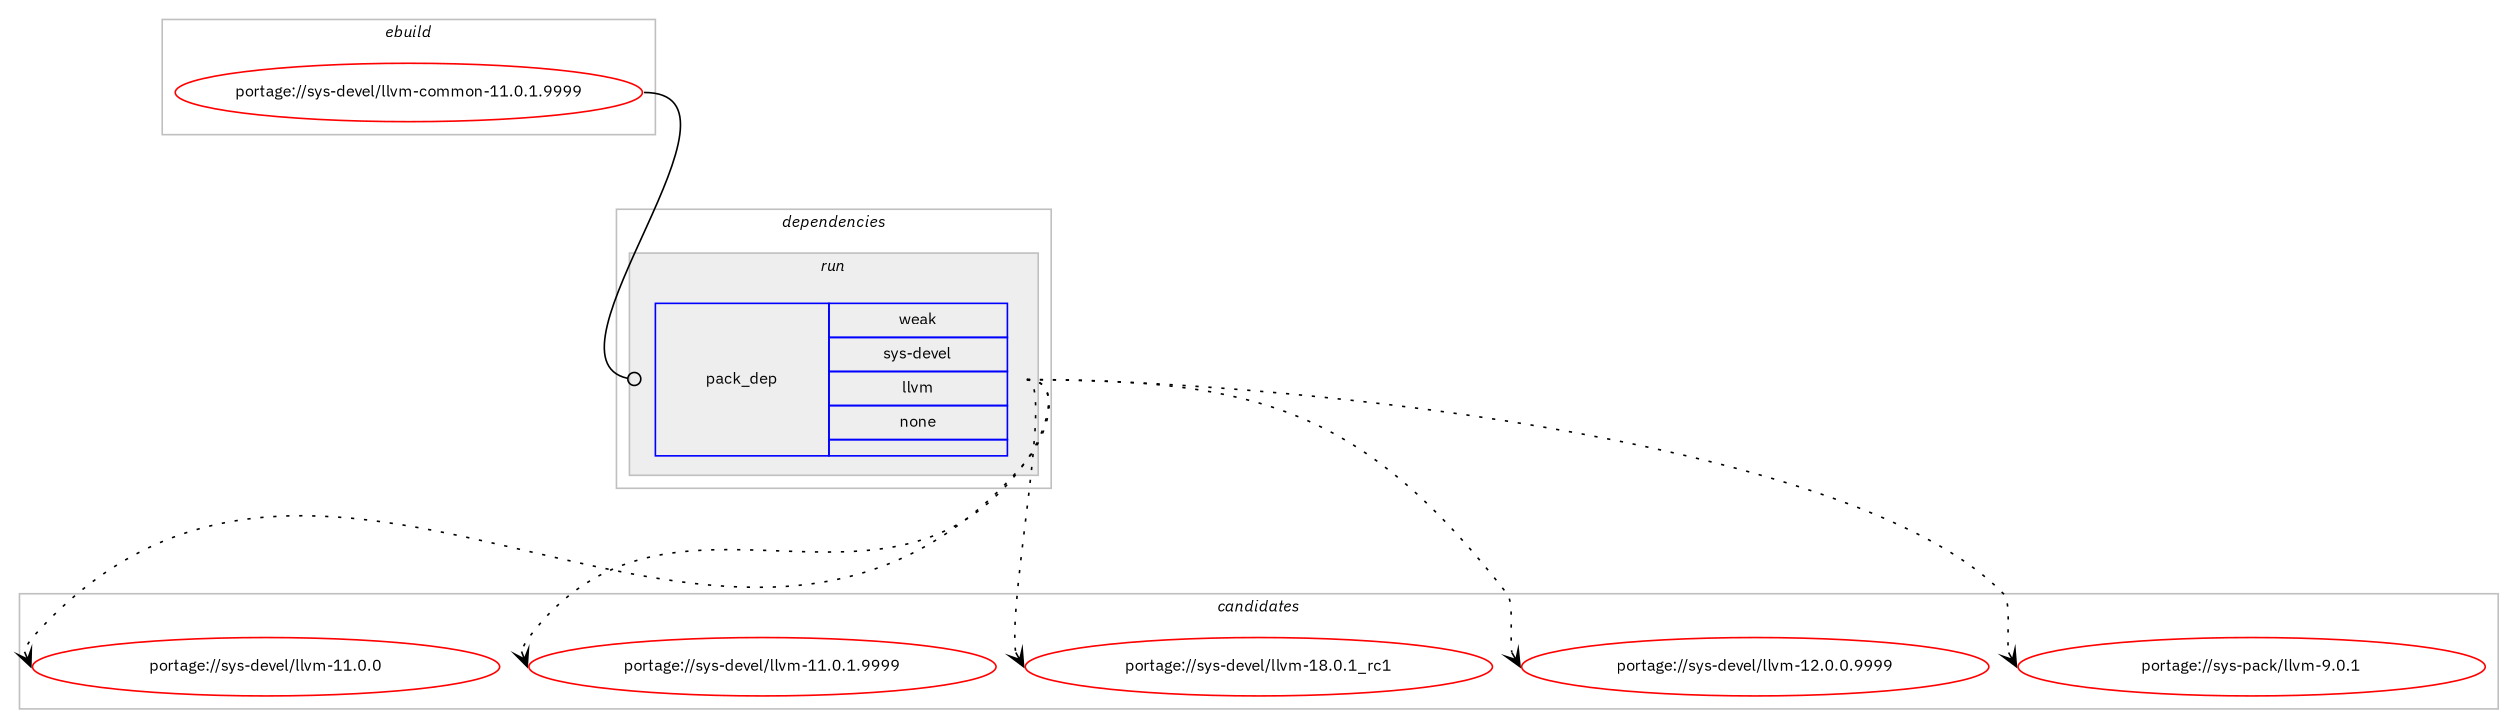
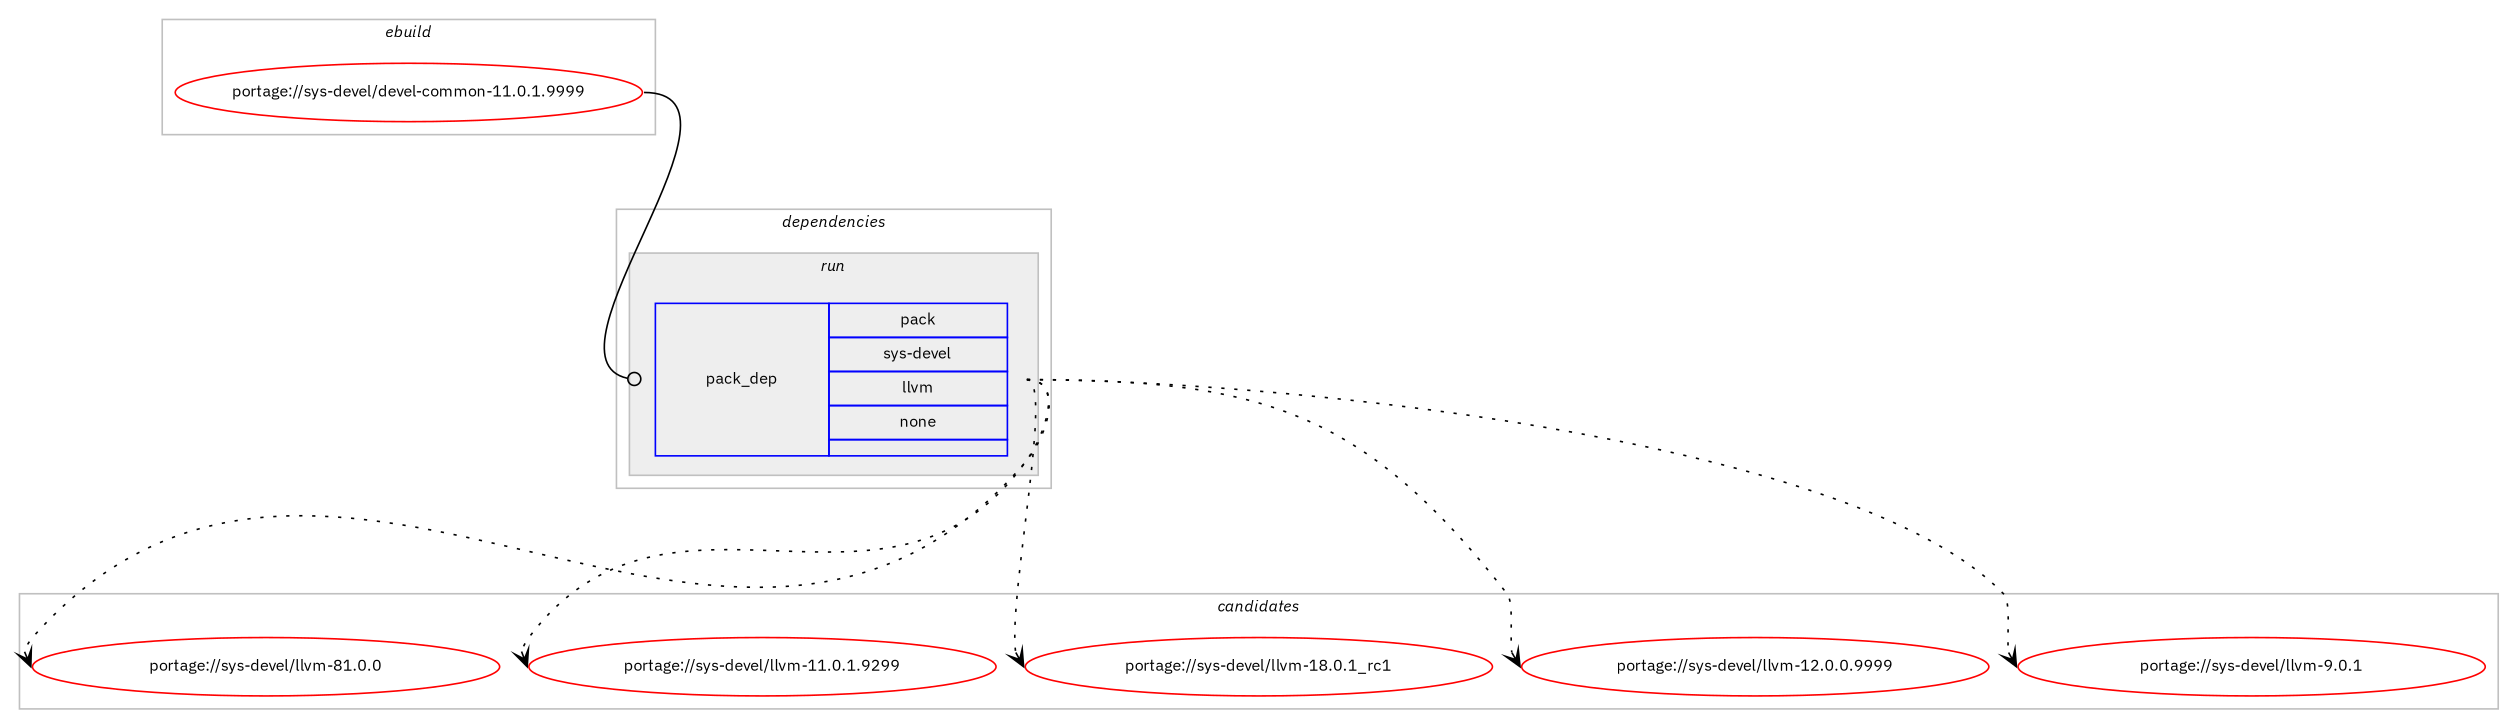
(409, 92) -> (409, 92)
(918, 320) -> (918, 320)
(266, 667) -> (266, 667)
(762, 667) -> (762, 667)
(2252, 667) -> (2252, 667)
